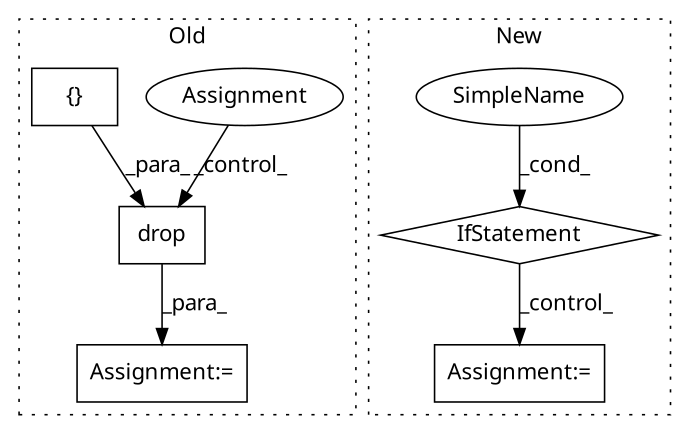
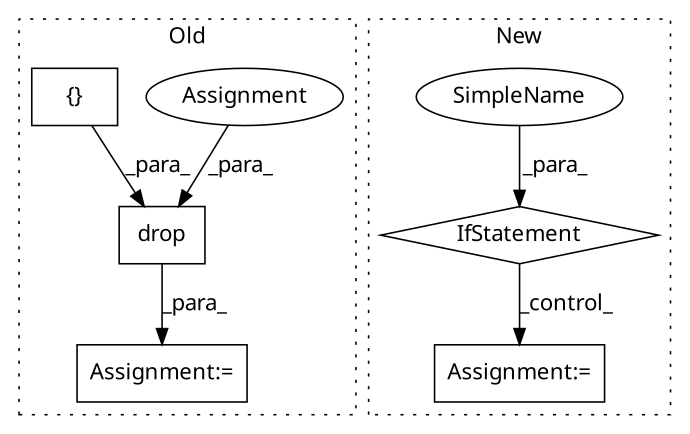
(241, 166) -> (241, 166)
(555, 166) -> (555, 166)
